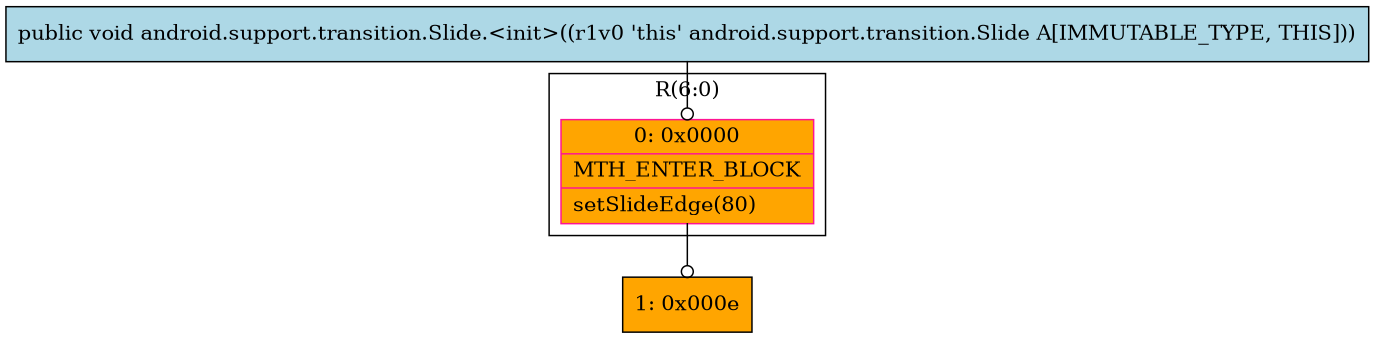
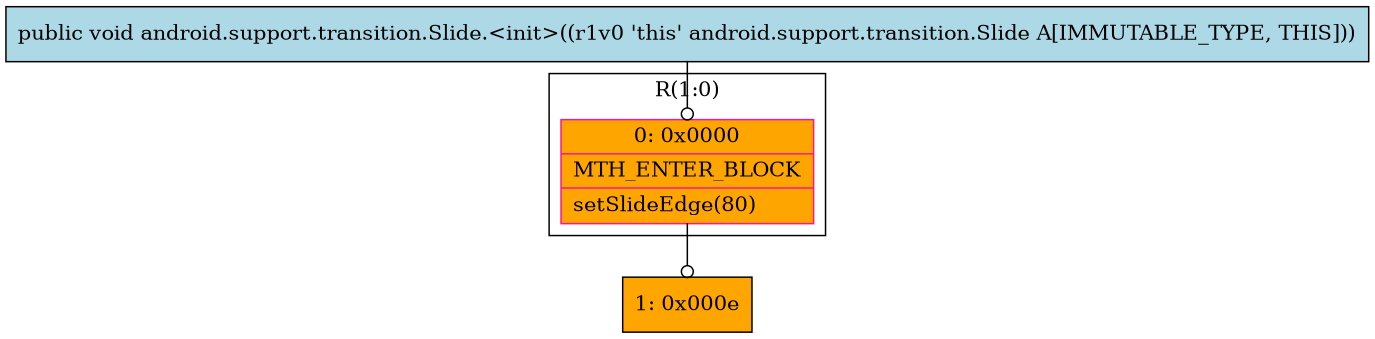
(687, 91) -> (687, 91)
